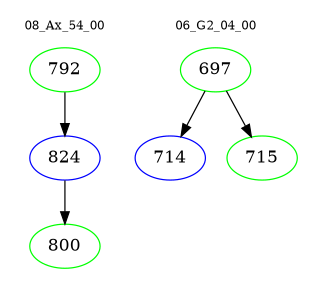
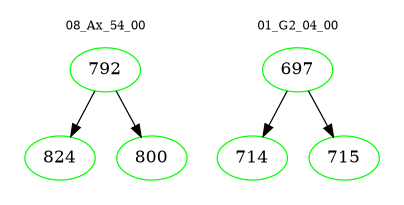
(216, 26) -> (298, 26)
(65, 158) -> (60, 158)
(170, 158) -> (252, 158)
(65, 196) -> (126, 108)
